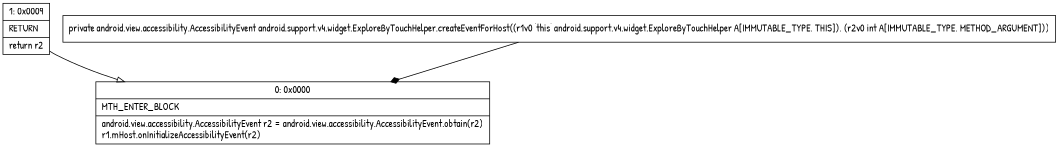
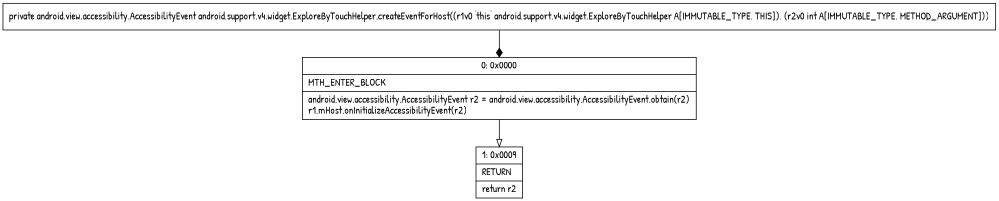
(83, 67) -> (499, 130)
